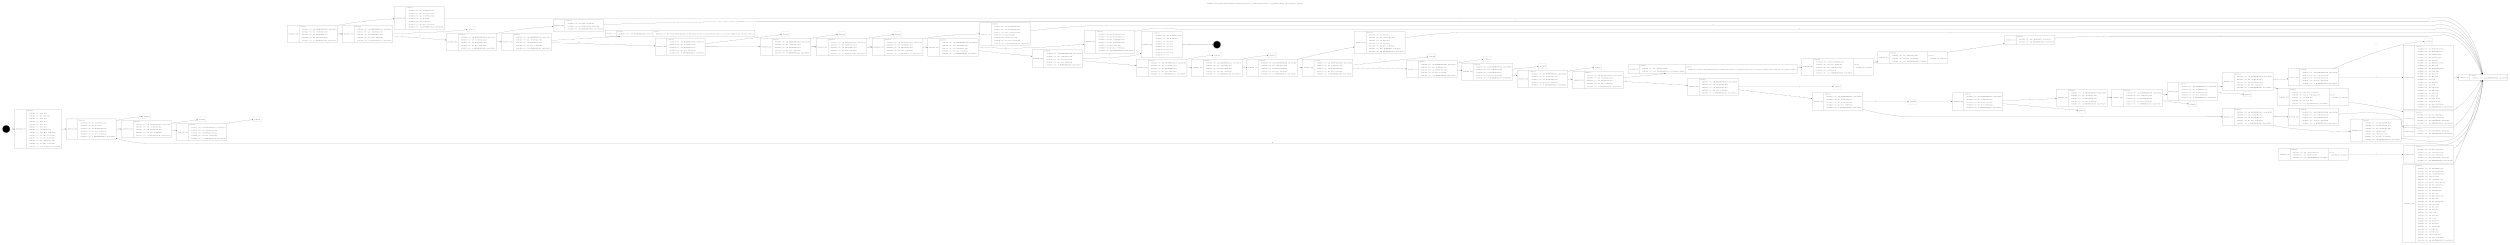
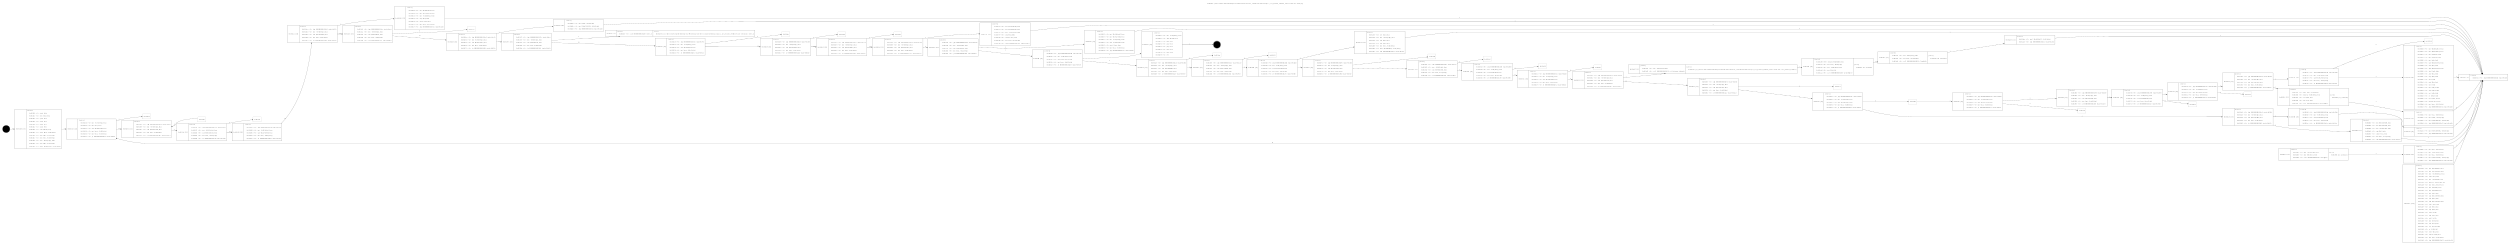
(184, 122) -> (184, 120)
none -> (257, 132)
